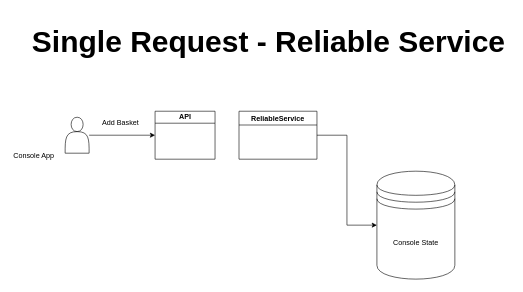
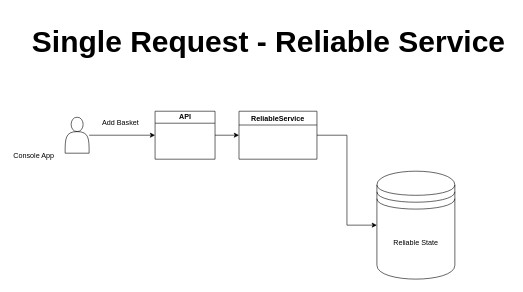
none -> (233, 135)
(416, 243) -> (416, 243)
